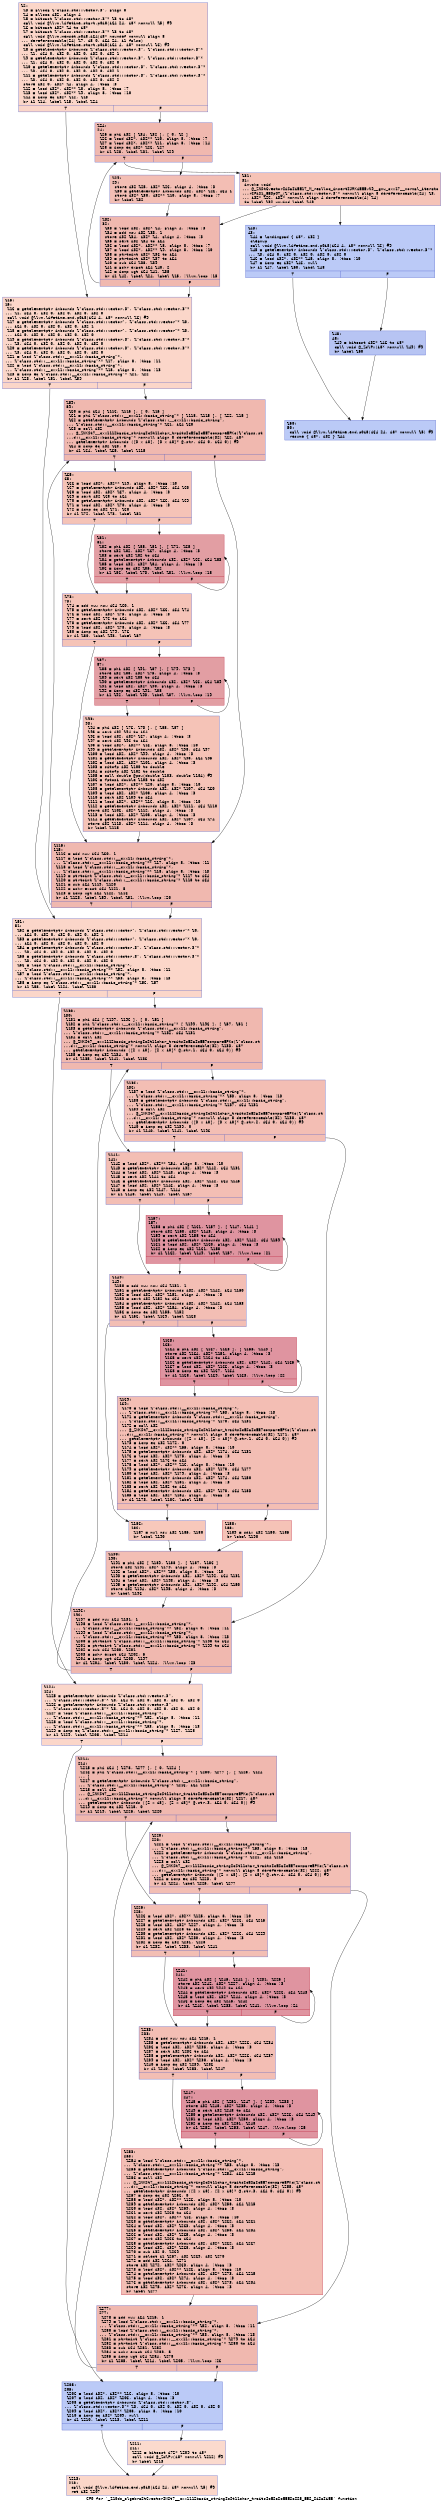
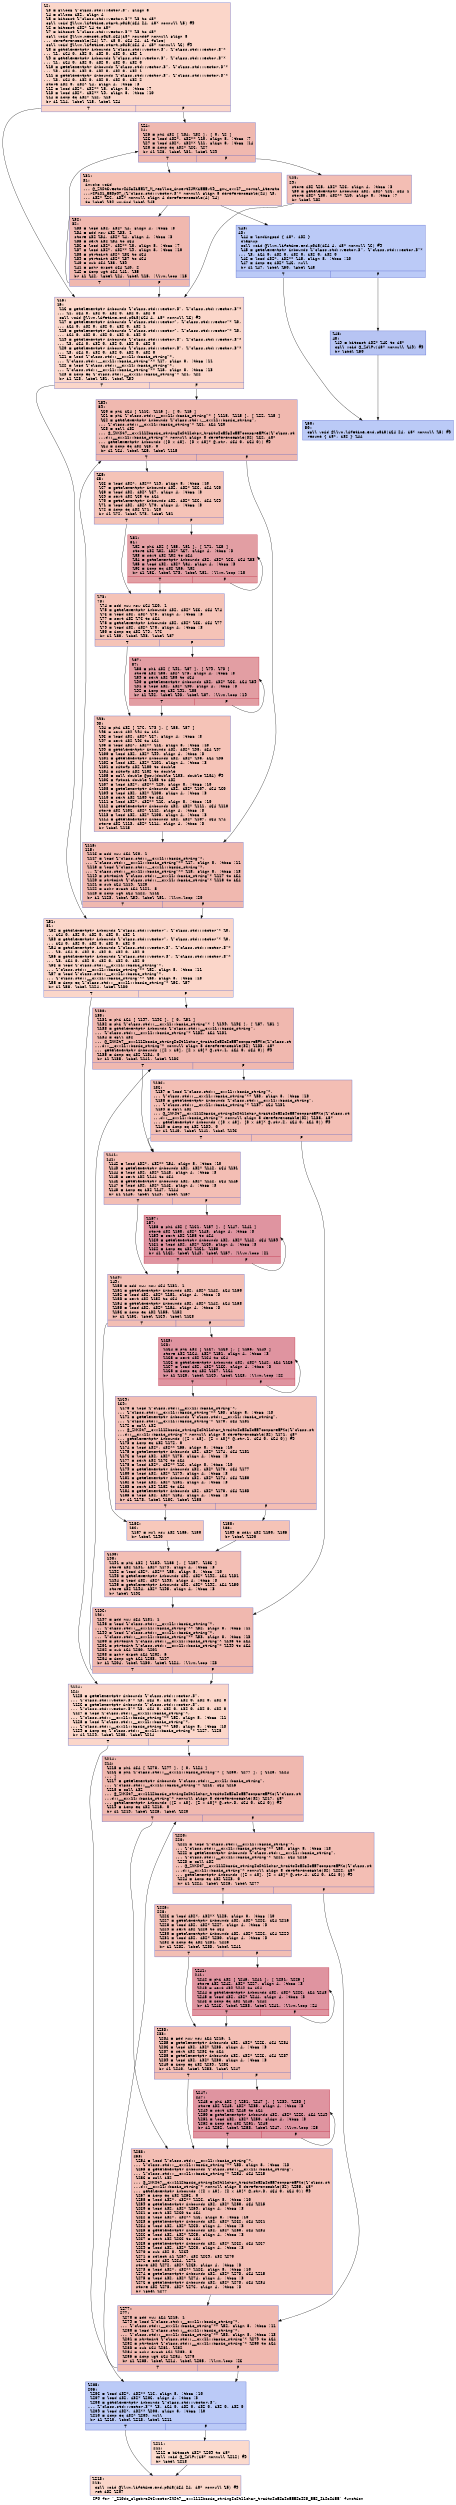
(168, 208) -> (222, 226)
(76, 744) -> (124, 680)
(125, 767) -> (136, 767)
(257, 1530) -> (255, 1530)
(131, 1867) -> (134, 1984)
(222, 2222) -> (232, 2222)
(168, 2453) -> (192, 2453)
